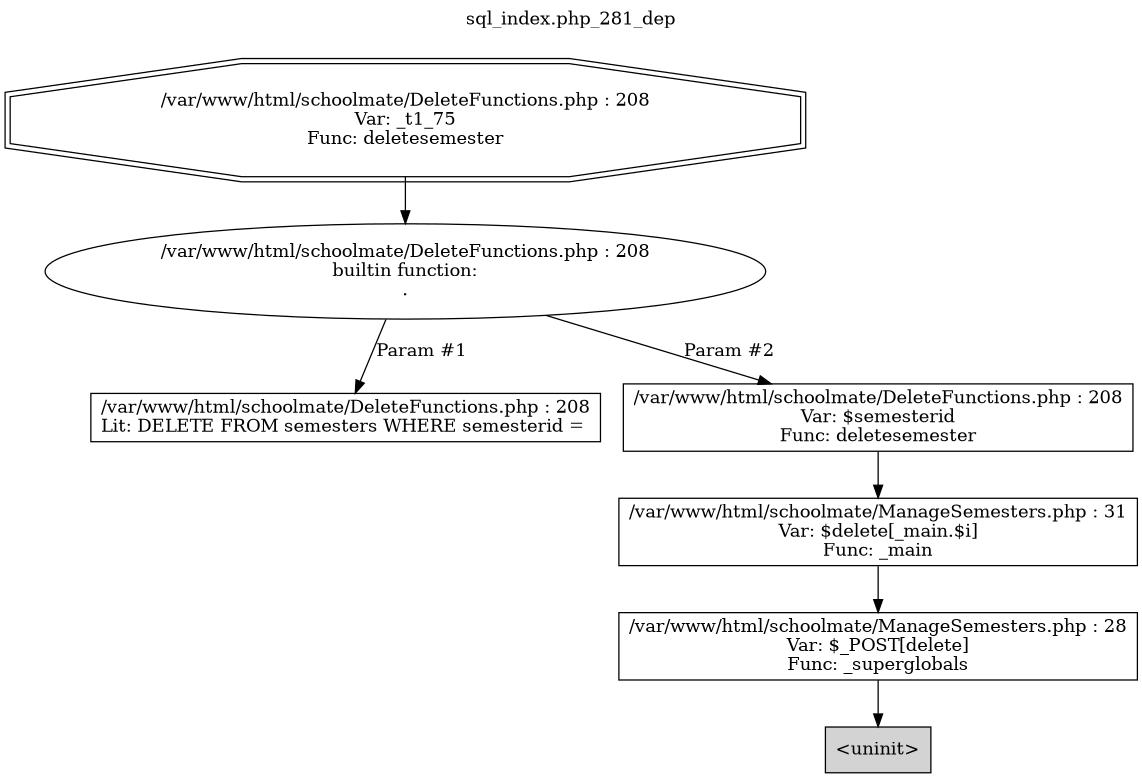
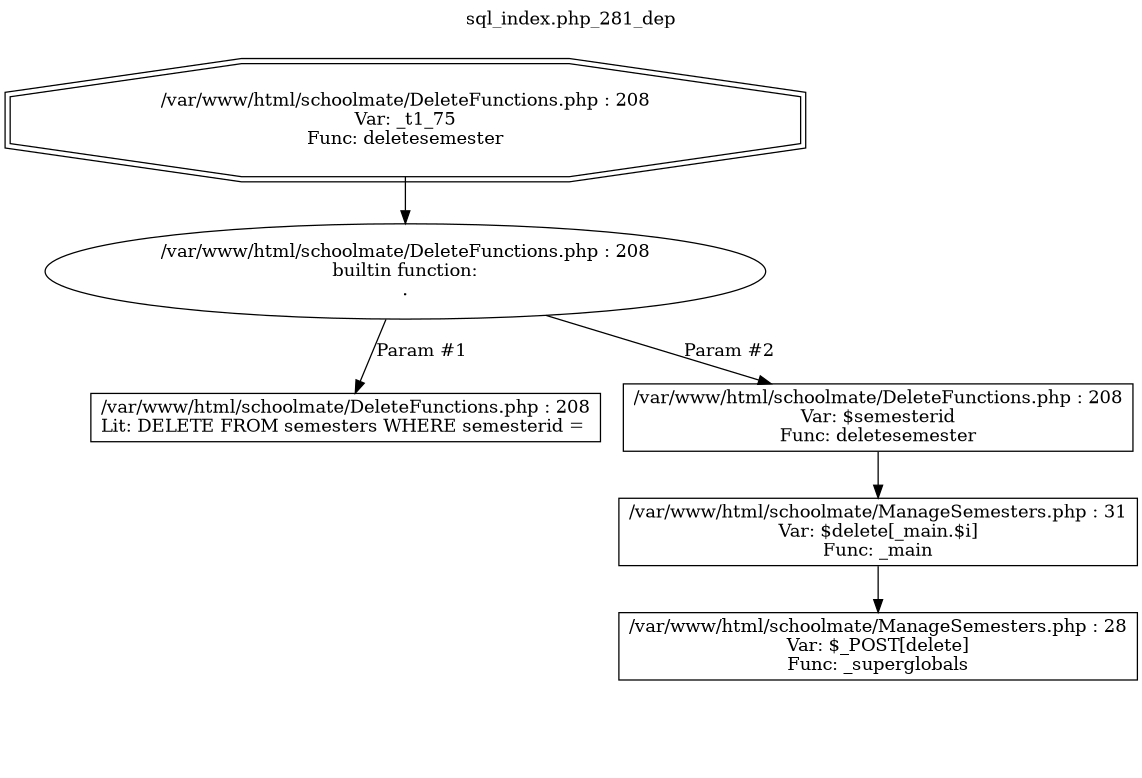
(878, 750) -> none
